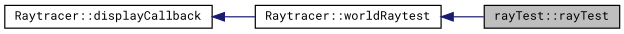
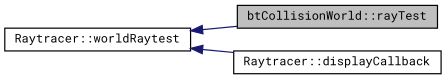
(240, 17) -> (218, 51)
(552, 17) -> (337, 17)
